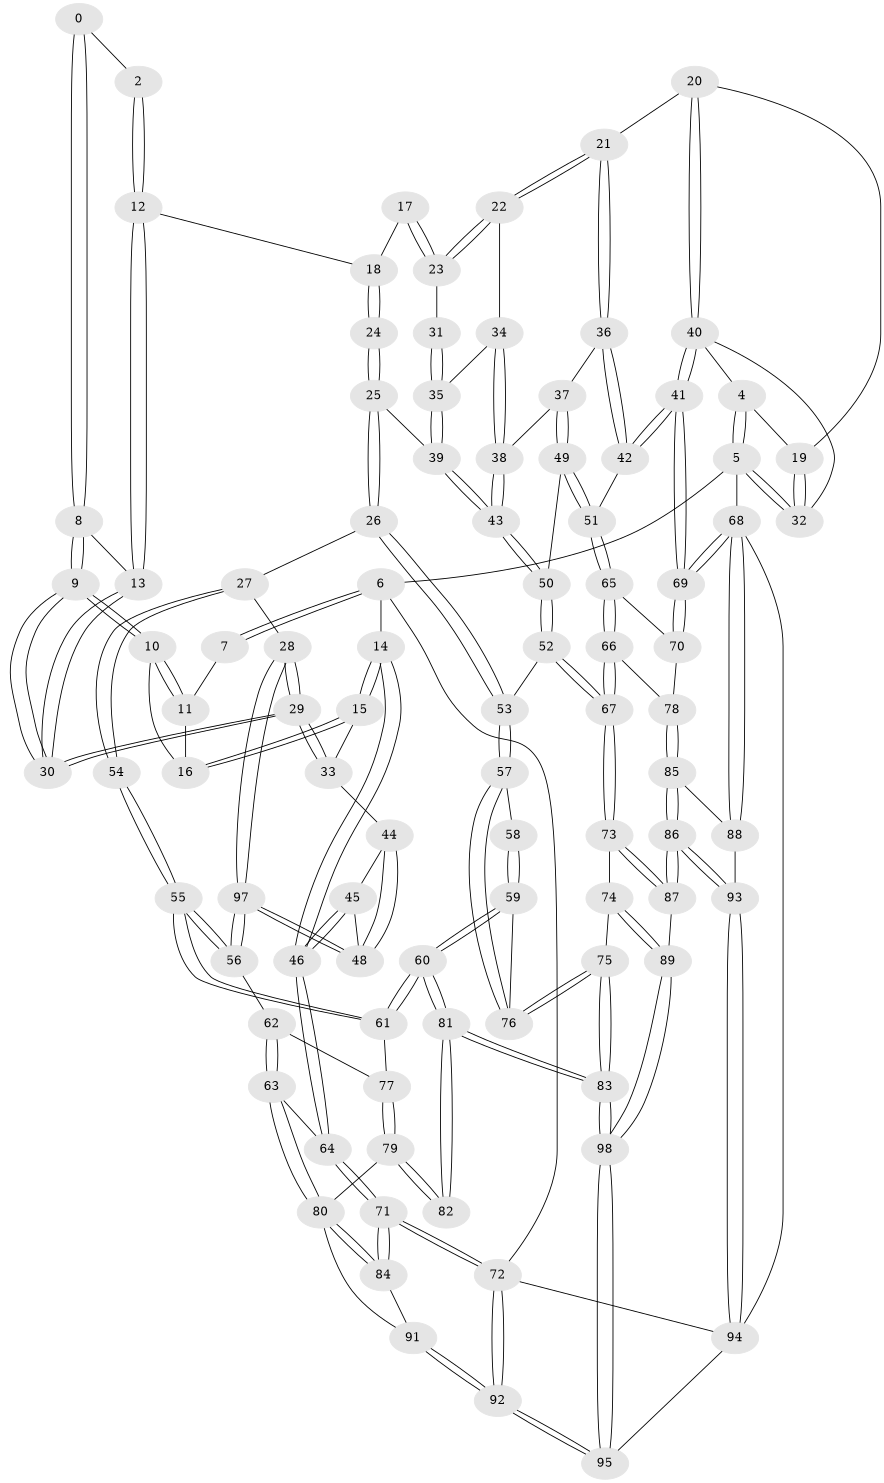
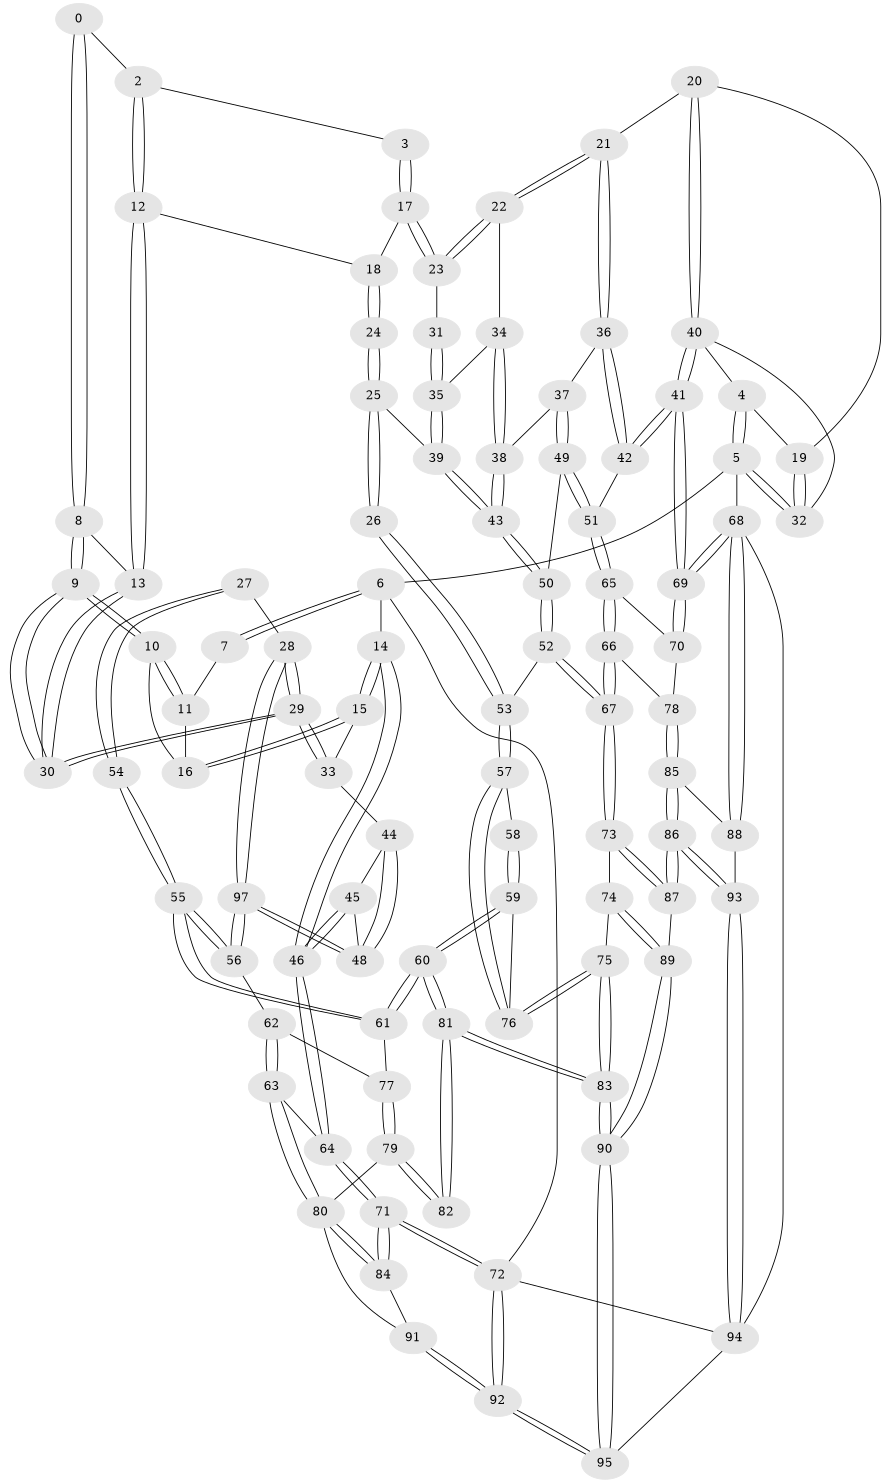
none -> (405, 145)
(309, 553) -> none
(605, 1150) -> (605, 1150)
